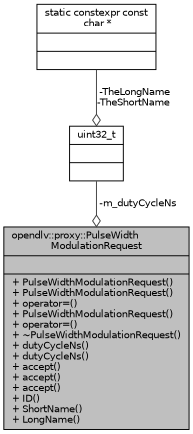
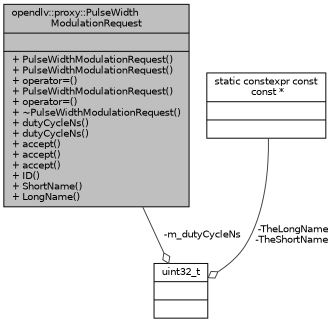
(96, 24) -> (266, 92)
(96, 198) -> (153, 230)
